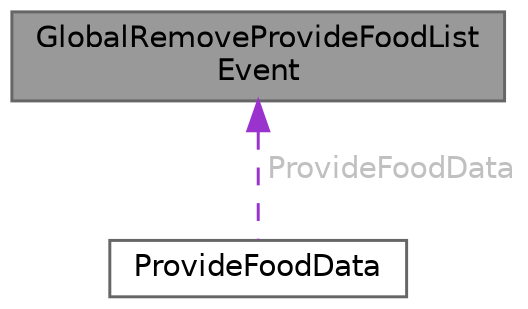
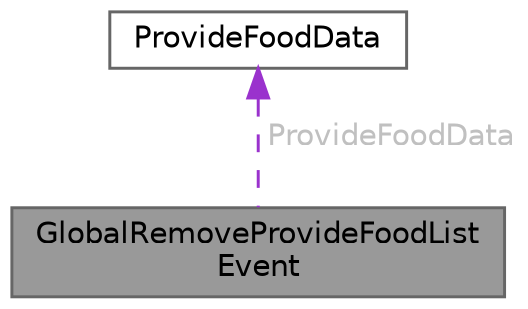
(258, 186) -> (258, 153)
